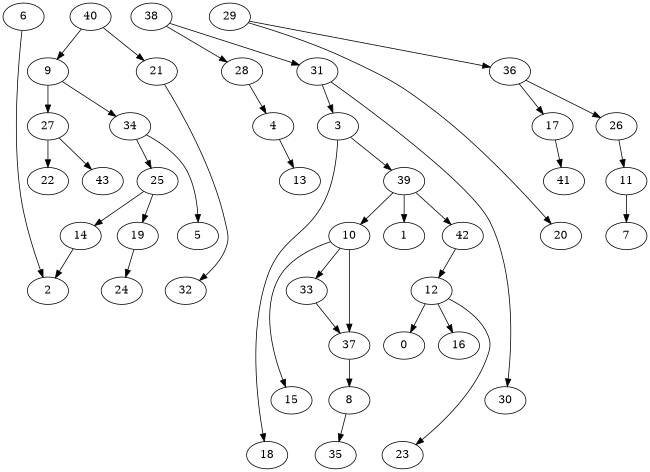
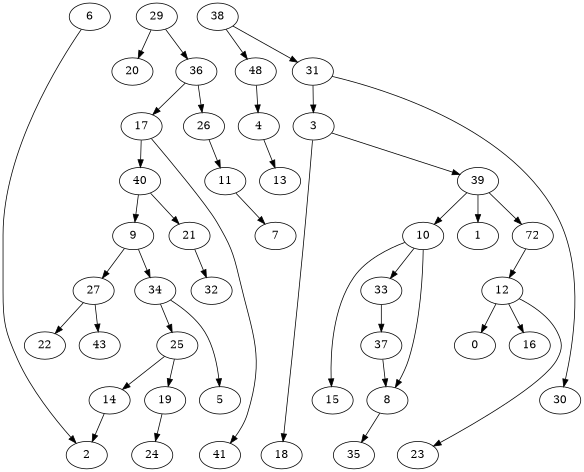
(242, 72) -> (256, 72)
none -> (141, 150)
(463, 236) -> (533, 236)
(349, 287) -> (418, 317)
